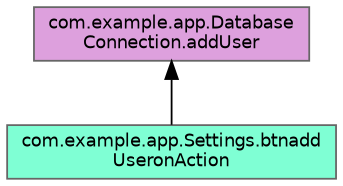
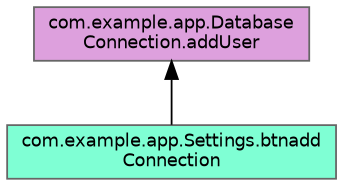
(172, 152) -> (172, 152)
